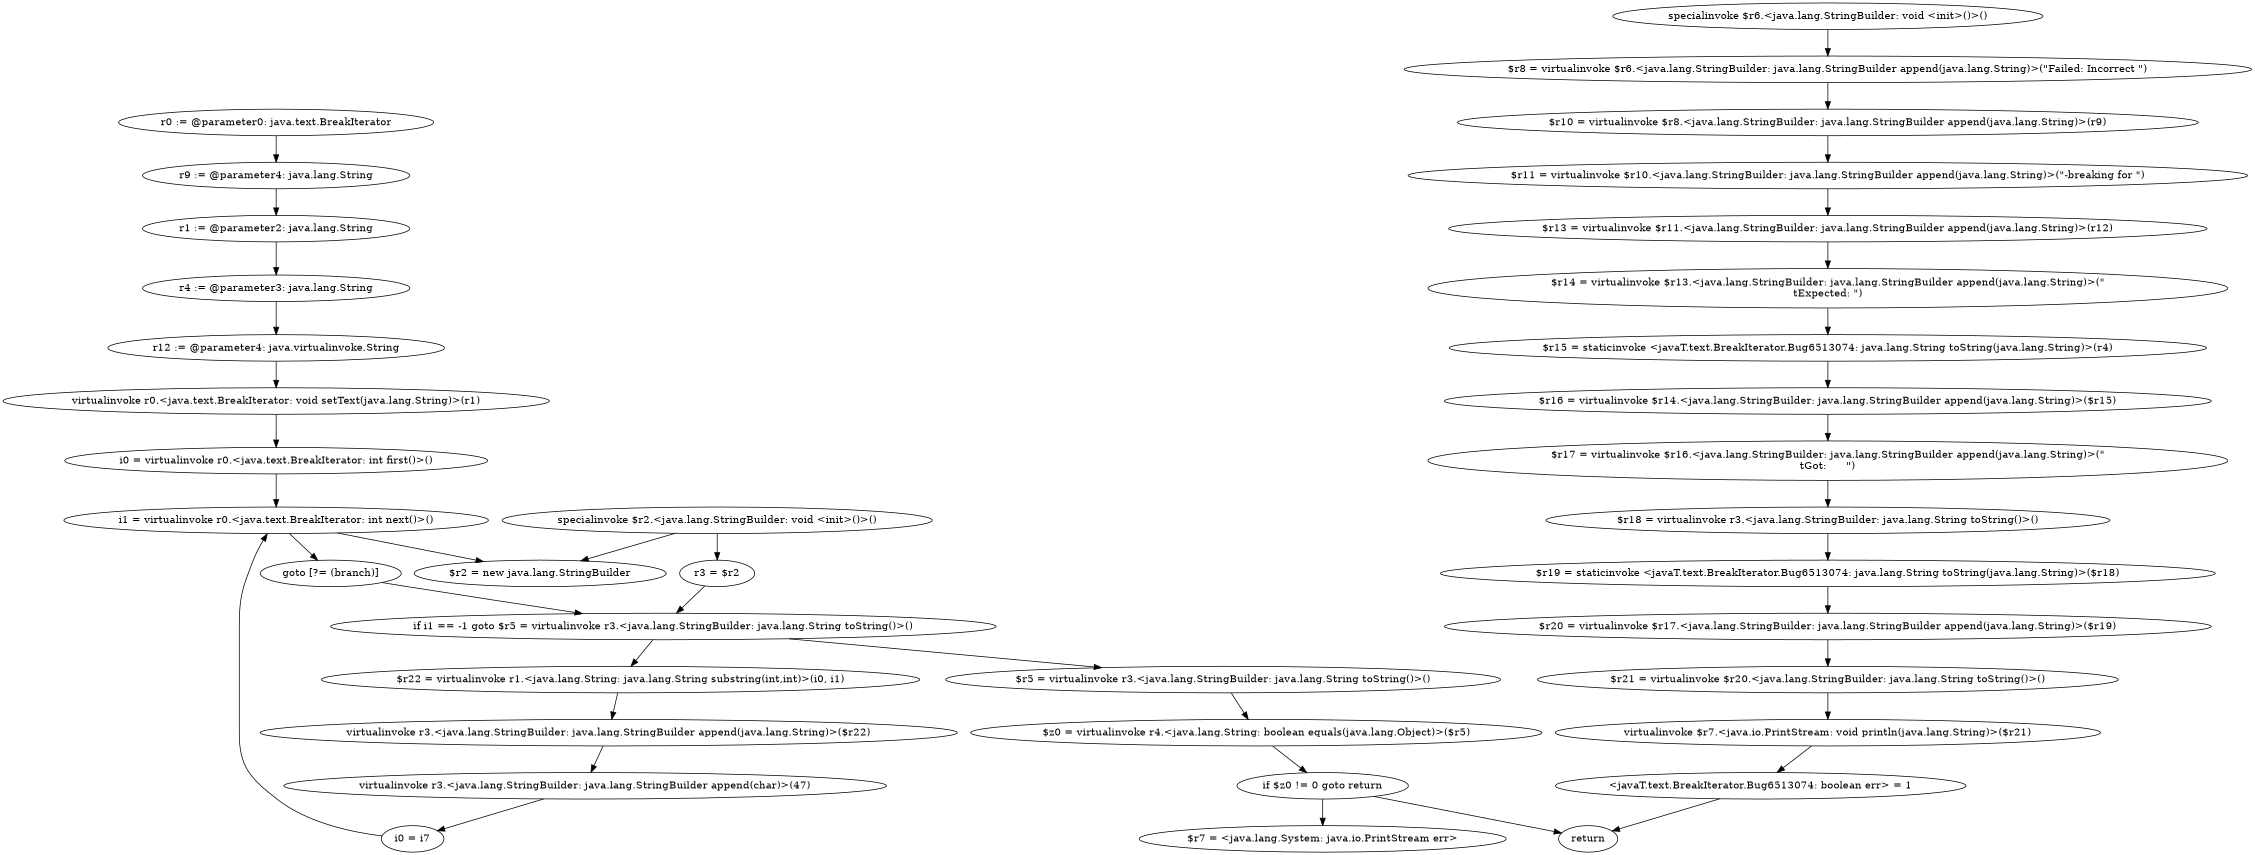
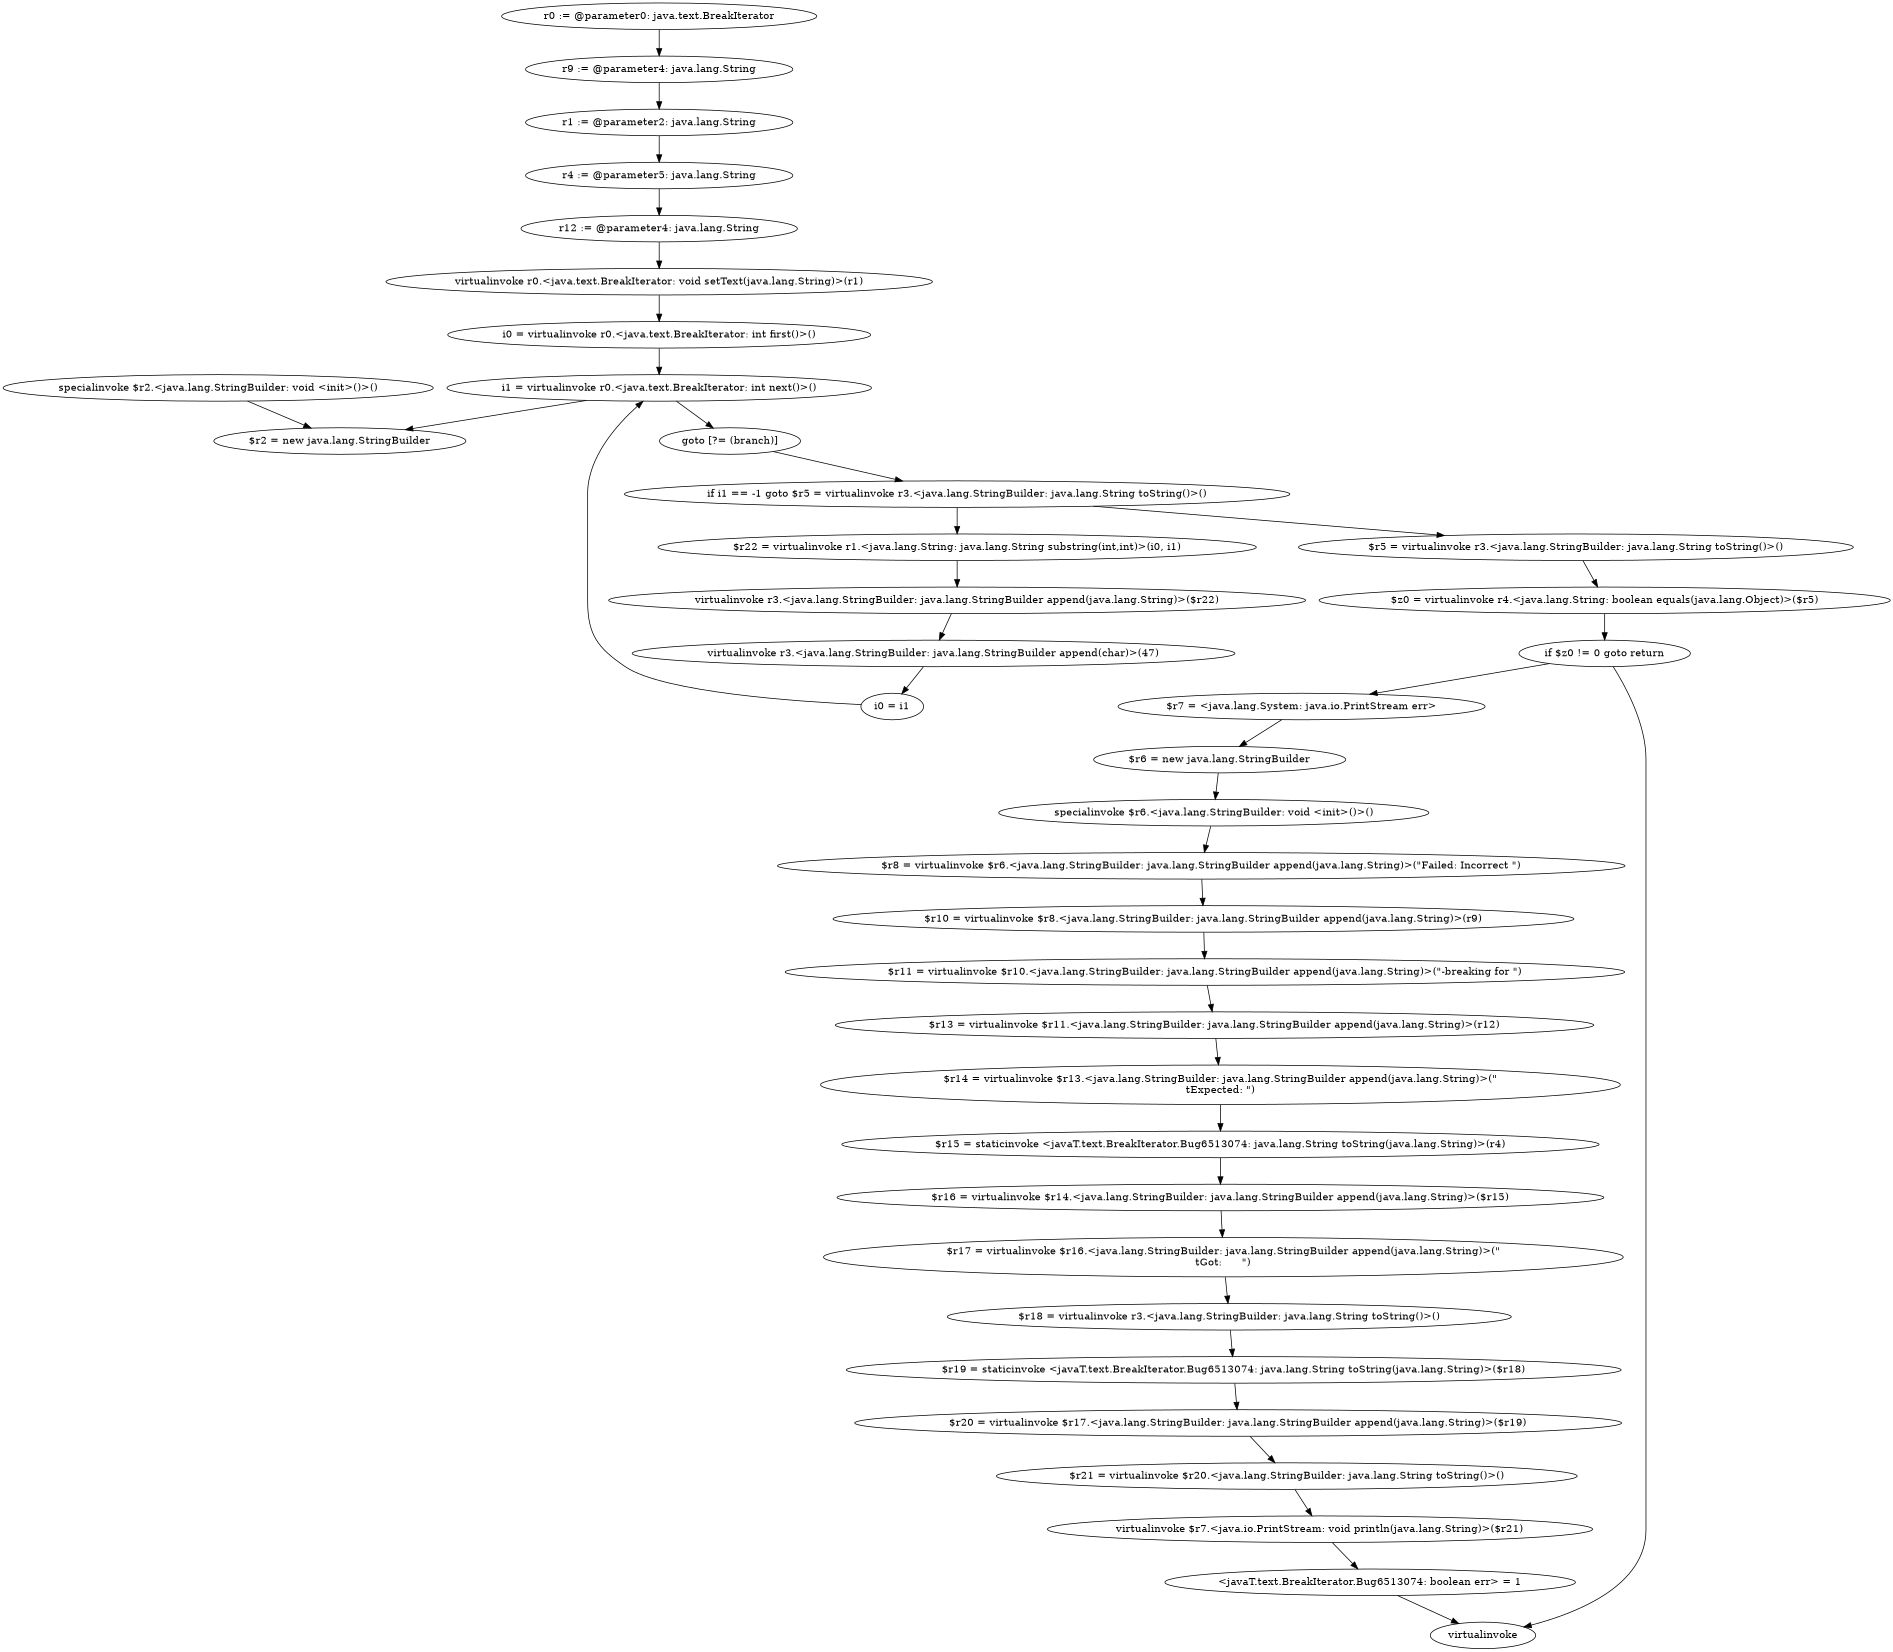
(276, 288) -> (659, 176)
(276, 348) -> (659, 229)
(717, 573) -> none
none -> (1220, 760)
(413, 839) -> (892, 707)
(1588, 839) -> (1483, 1635)
